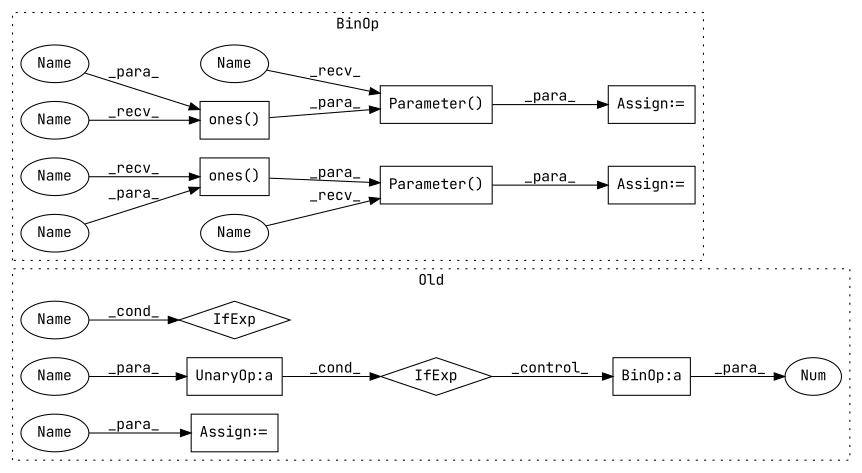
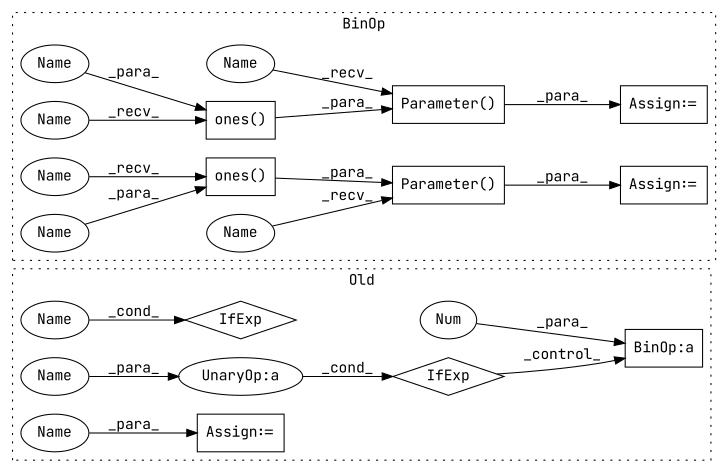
(235, 376) -> (241, 376)
(732, 376) -> (545, 333)
